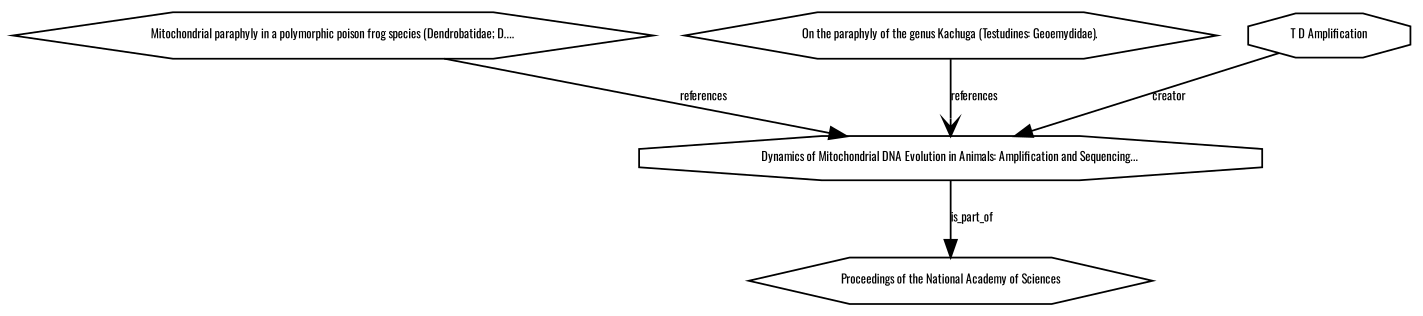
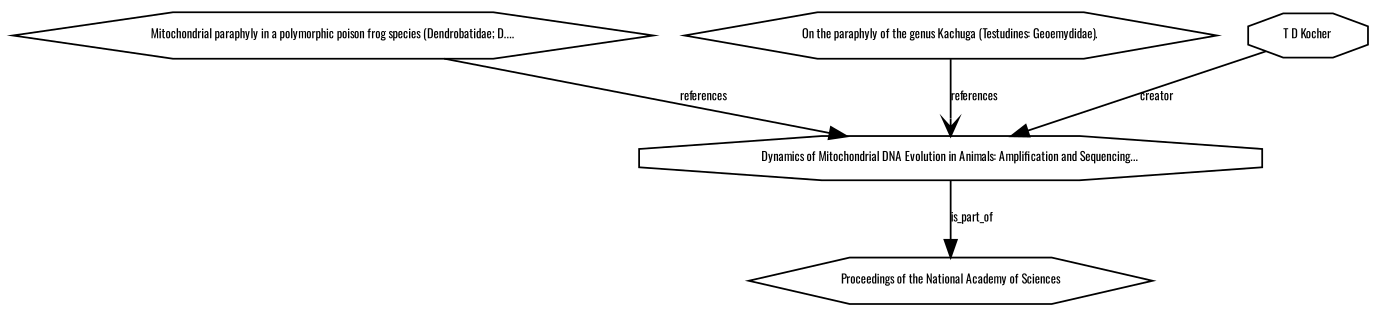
(1329, 36) -> (1308, 36)
